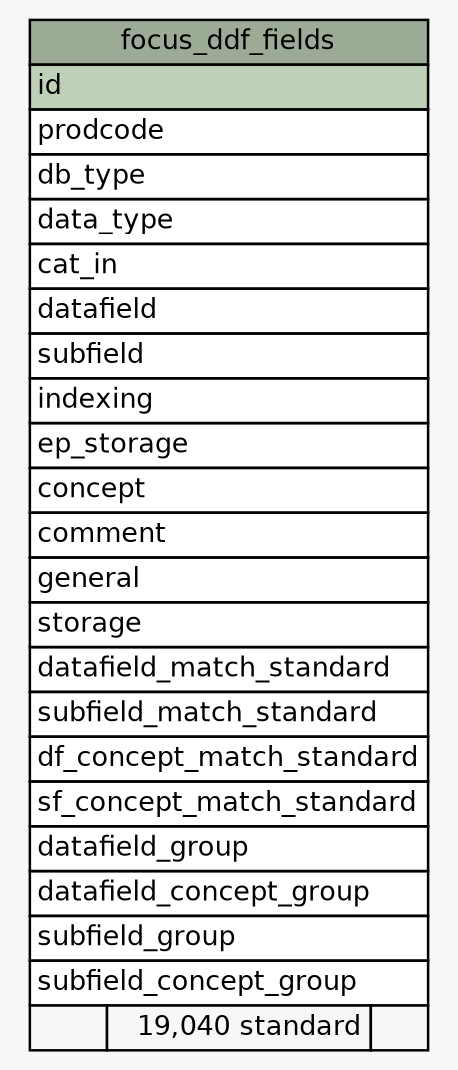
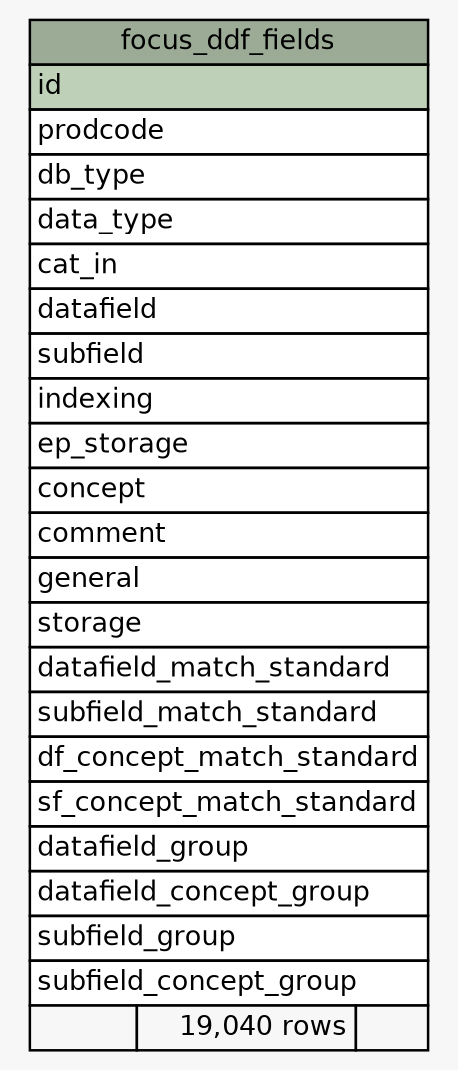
(250, 1027) -> (264, 1027)
